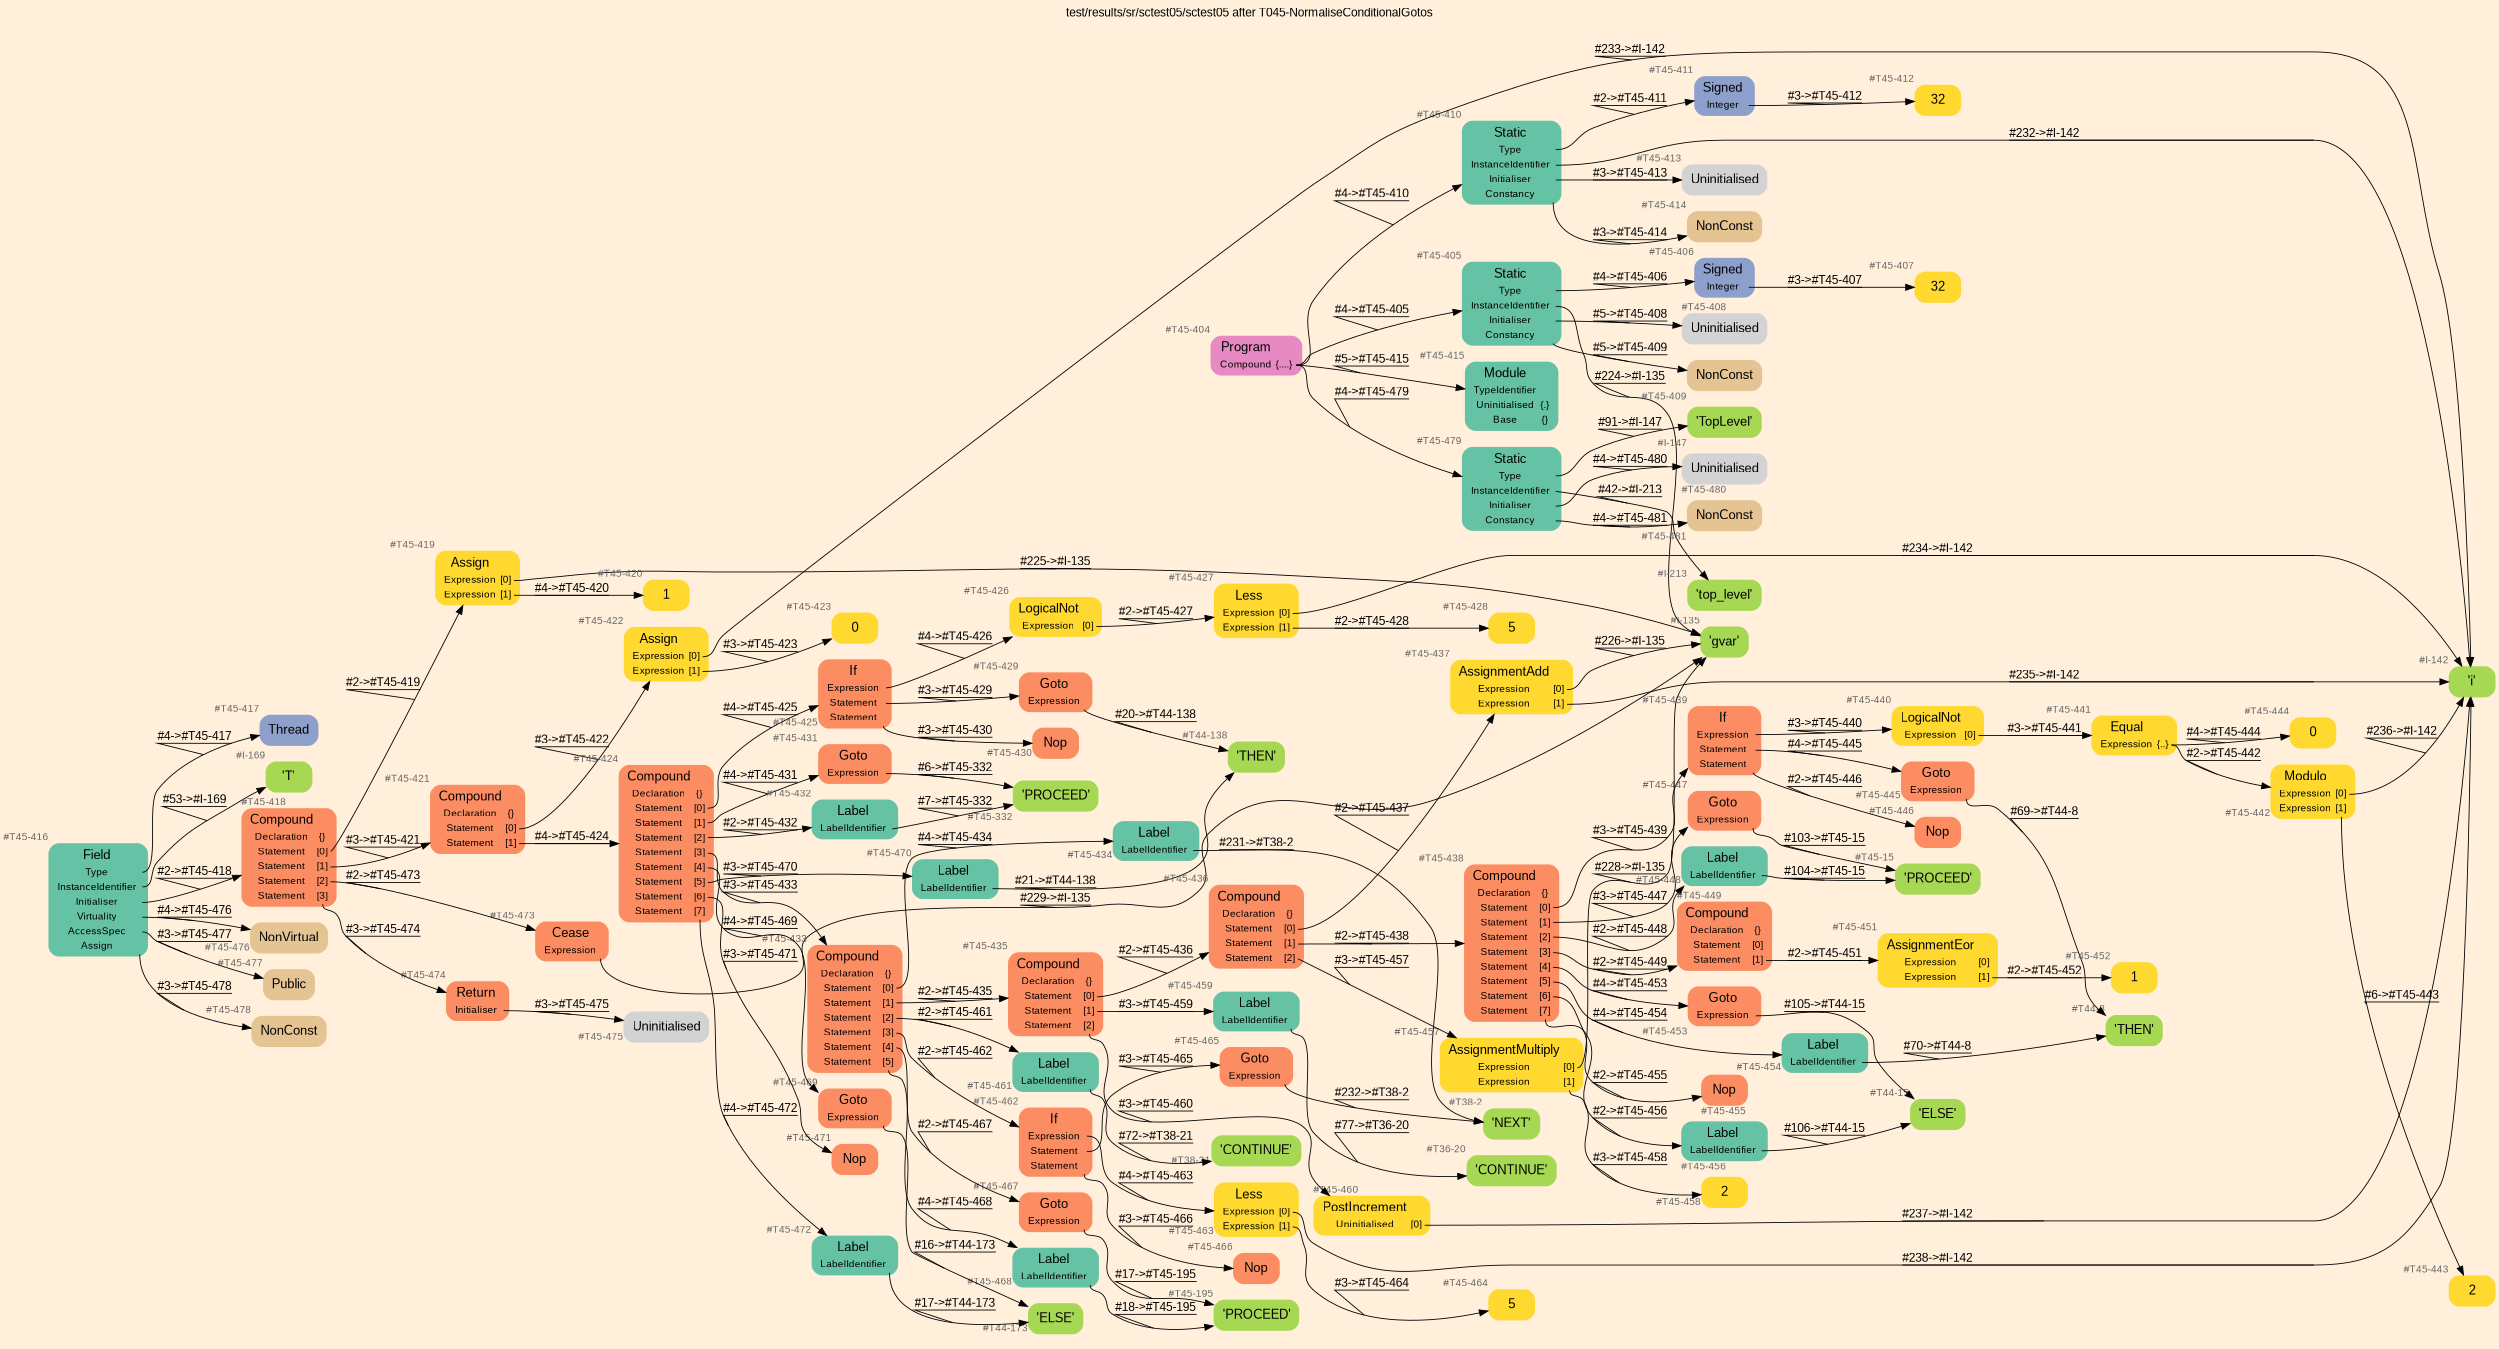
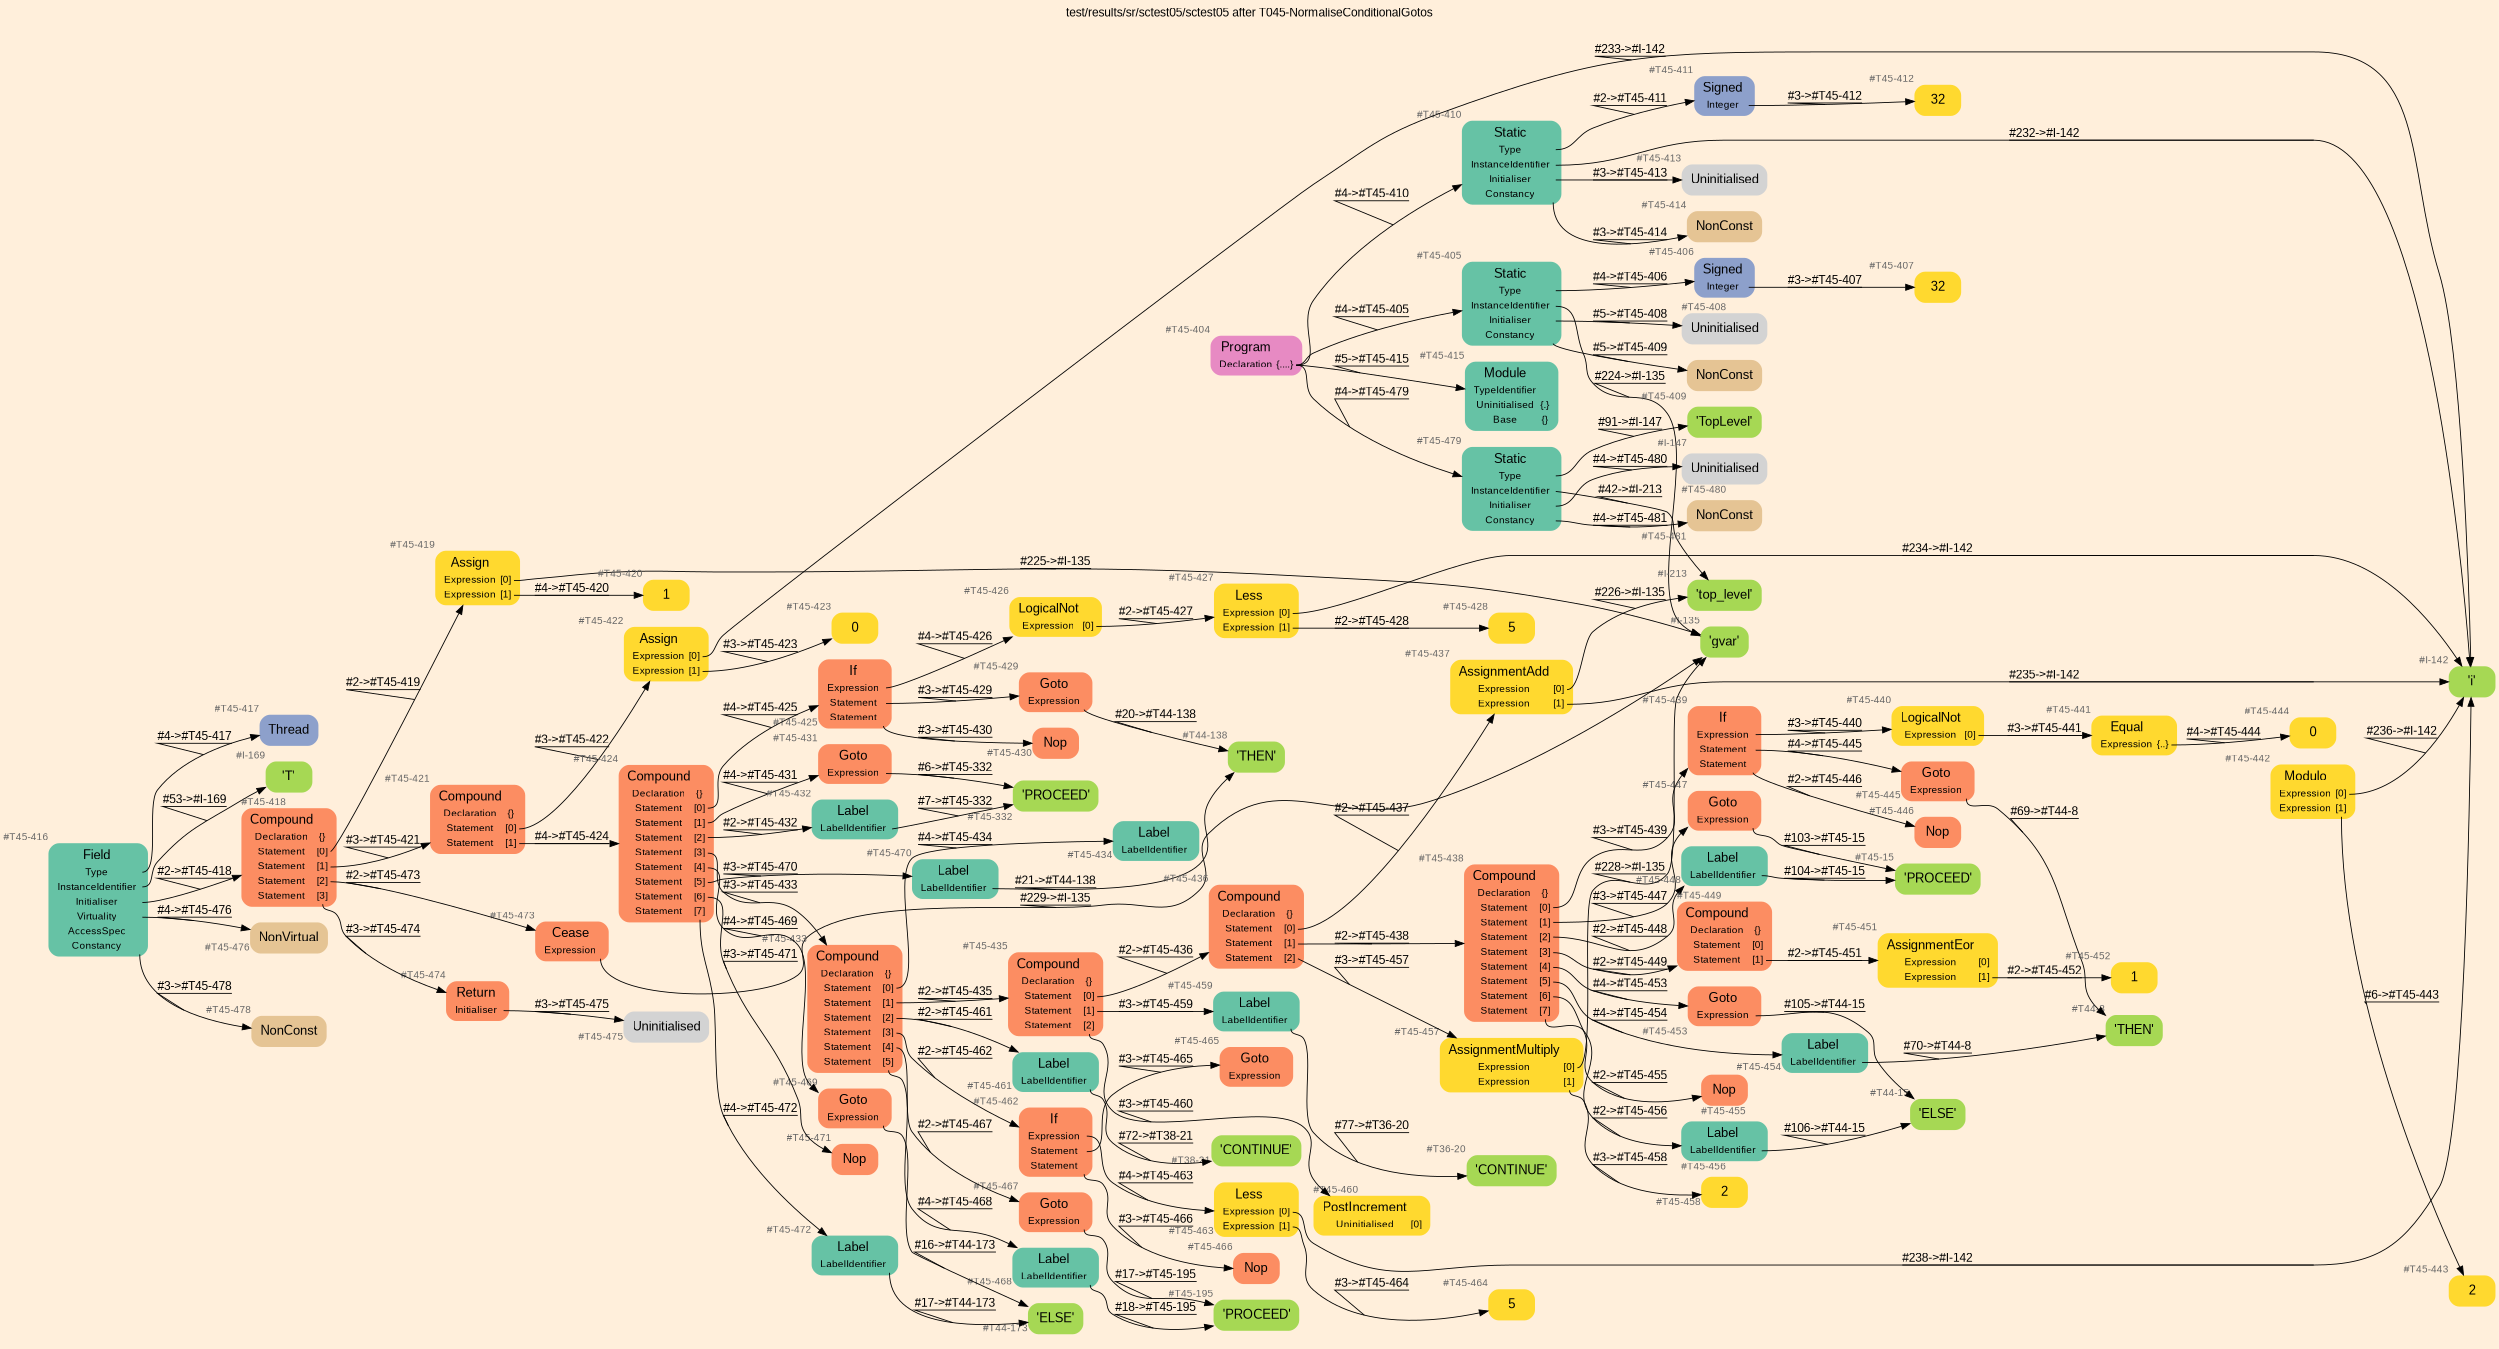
(1246, 364) -> (1246, 364)
(1625, 658) -> (1604, 624)
(2212, 772) -> none
(97, 946) -> (97, 946)
(289, 985) -> none
(1512, 1124) -> none
(2148, 1221) -> none
